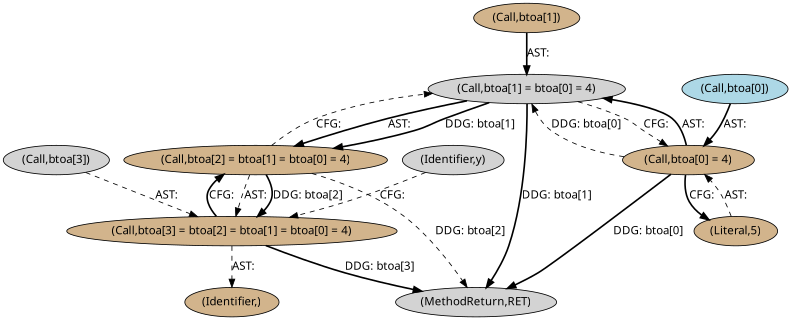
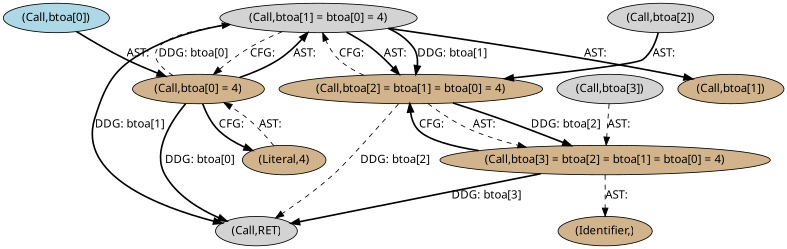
none -> (661, 18)
(527, 49) -> (537, 51)
(453, 160) -> none
(736, 231) -> (284, 160)
(476, 302) -> (256, 231)
